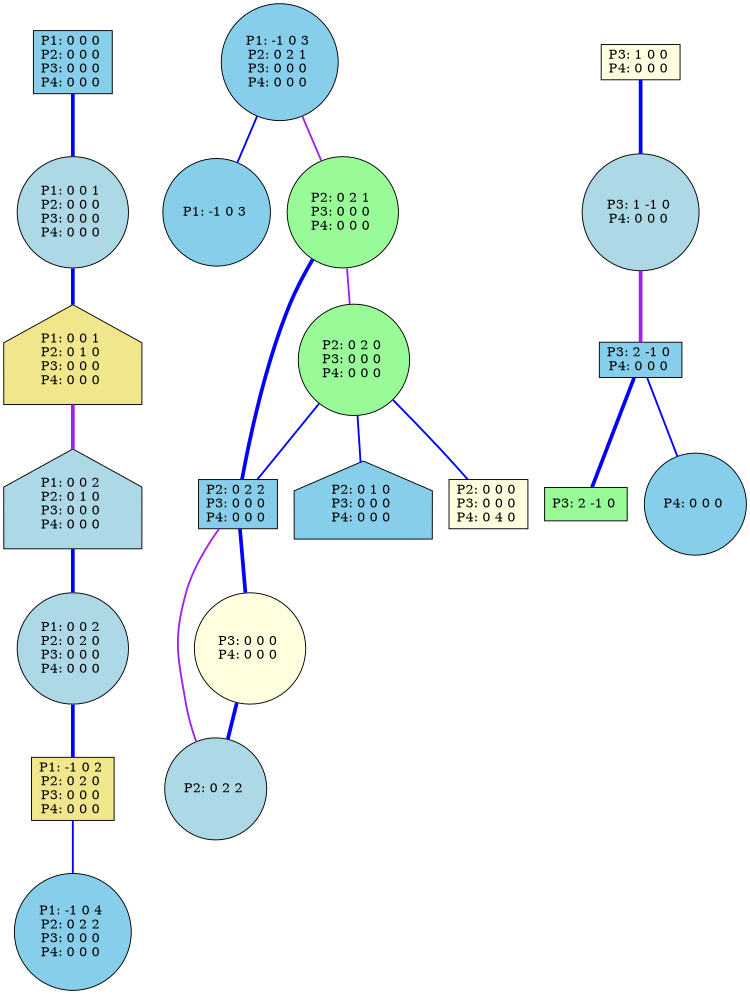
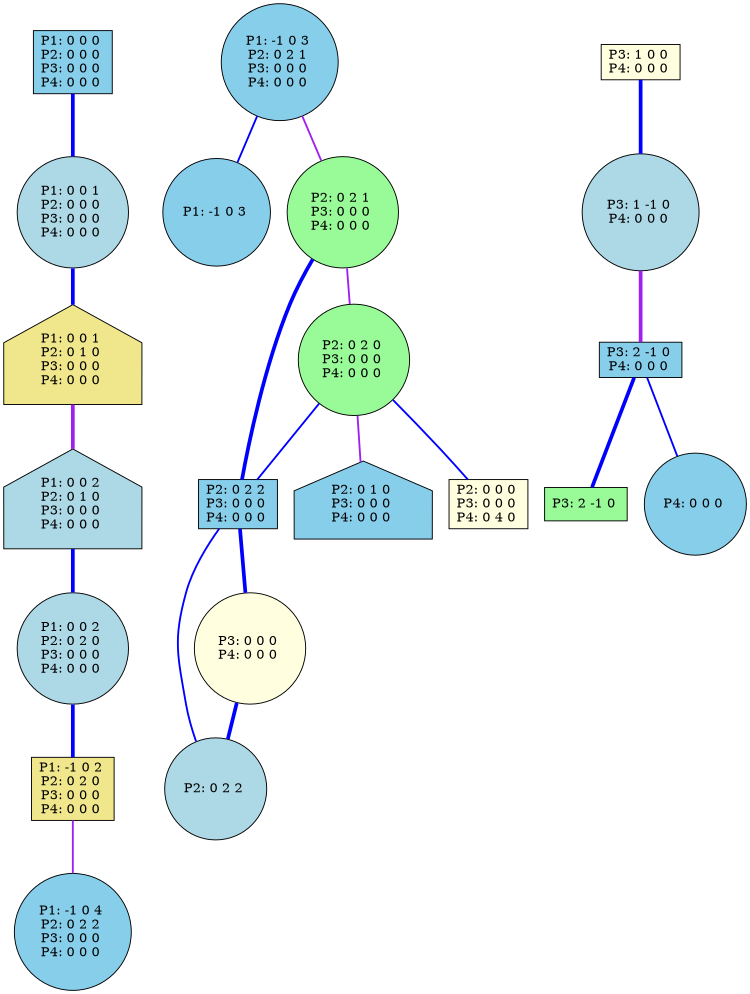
(359, 439) -> (359, 439)
(179, 631) -> (179, 631)
(73, 847) -> (73, 847)
